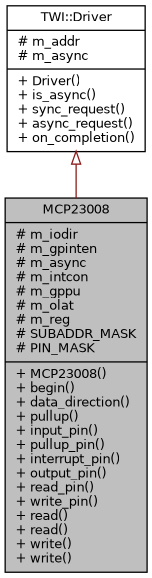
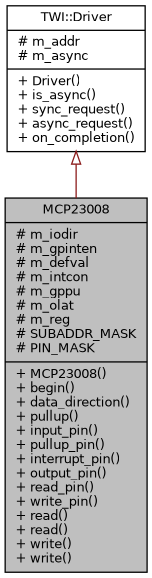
(51, 263) -> (53, 263)
